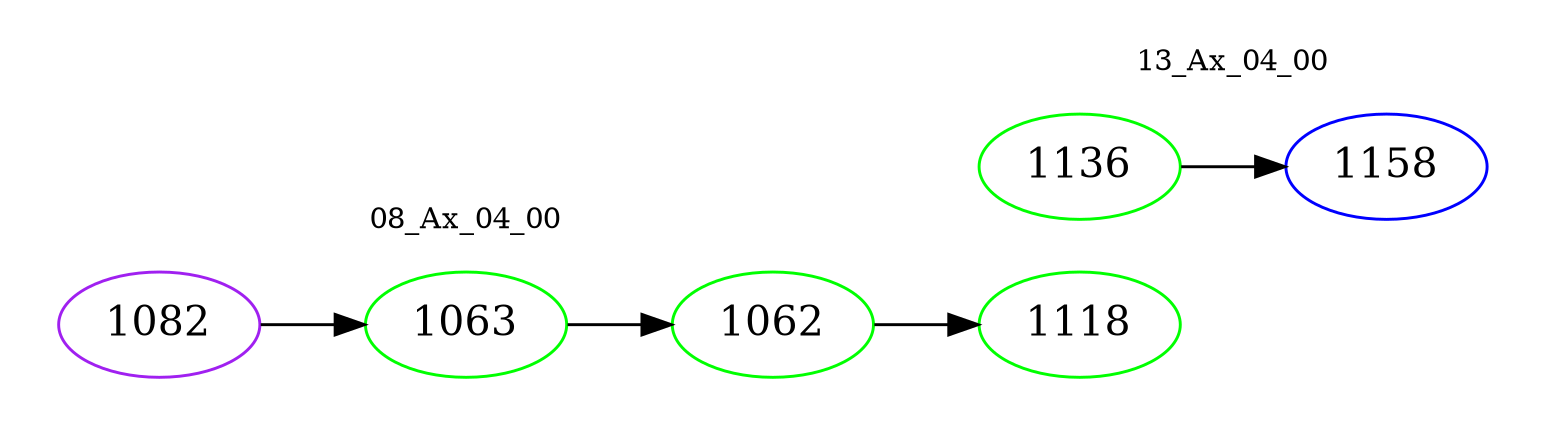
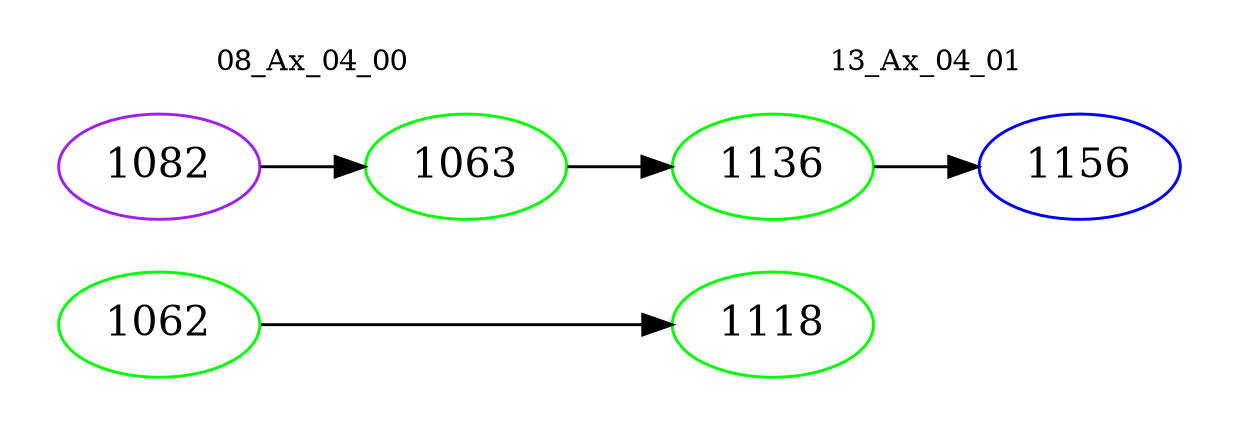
(1233, 63) -> (926, 63)
(1387, 167) -> (1080, 167)
(605, 325) -> (608, 167)
